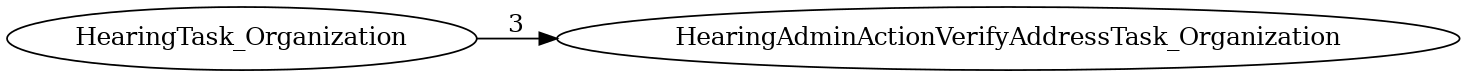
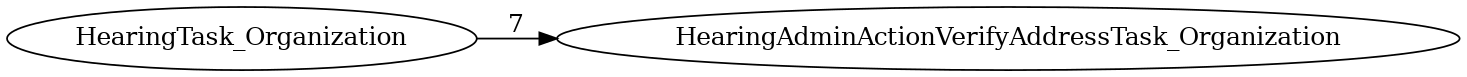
(517, 25) -> (517, 25)
